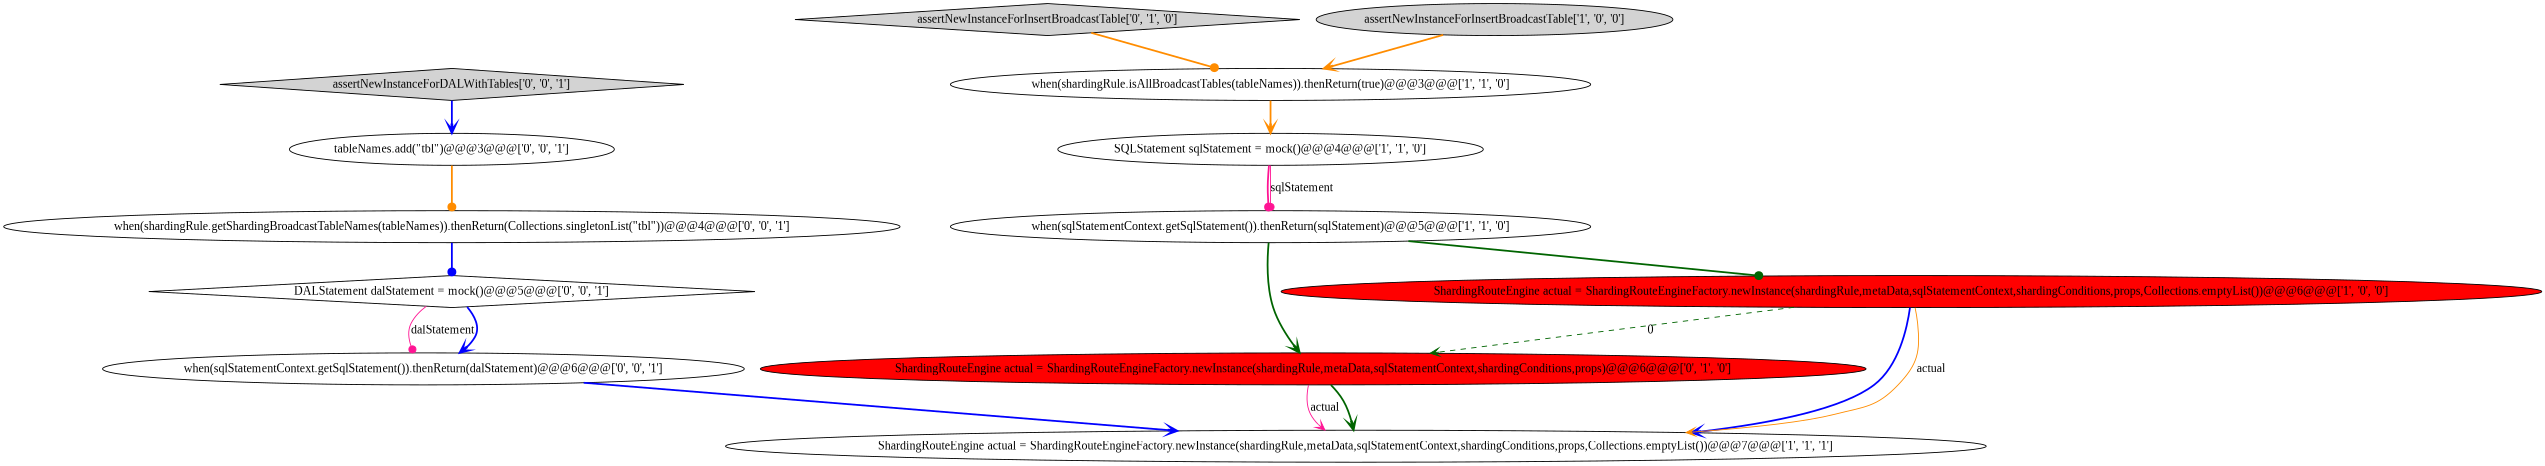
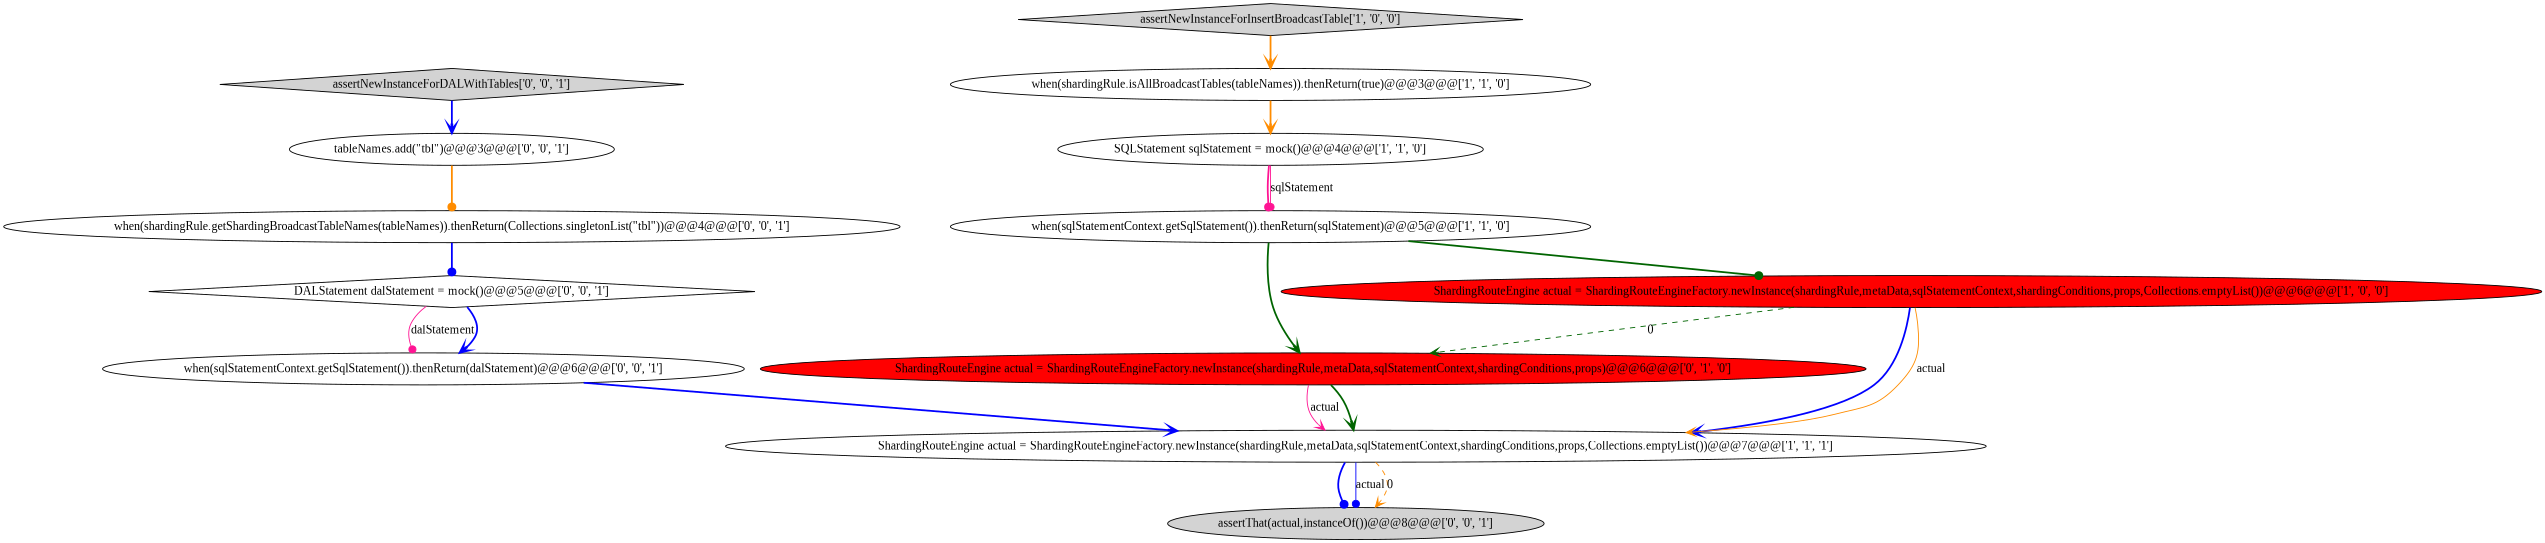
(1047, 20) -> none
(1495, 20) -> (1271, 20)
none -> (1356, 524)
